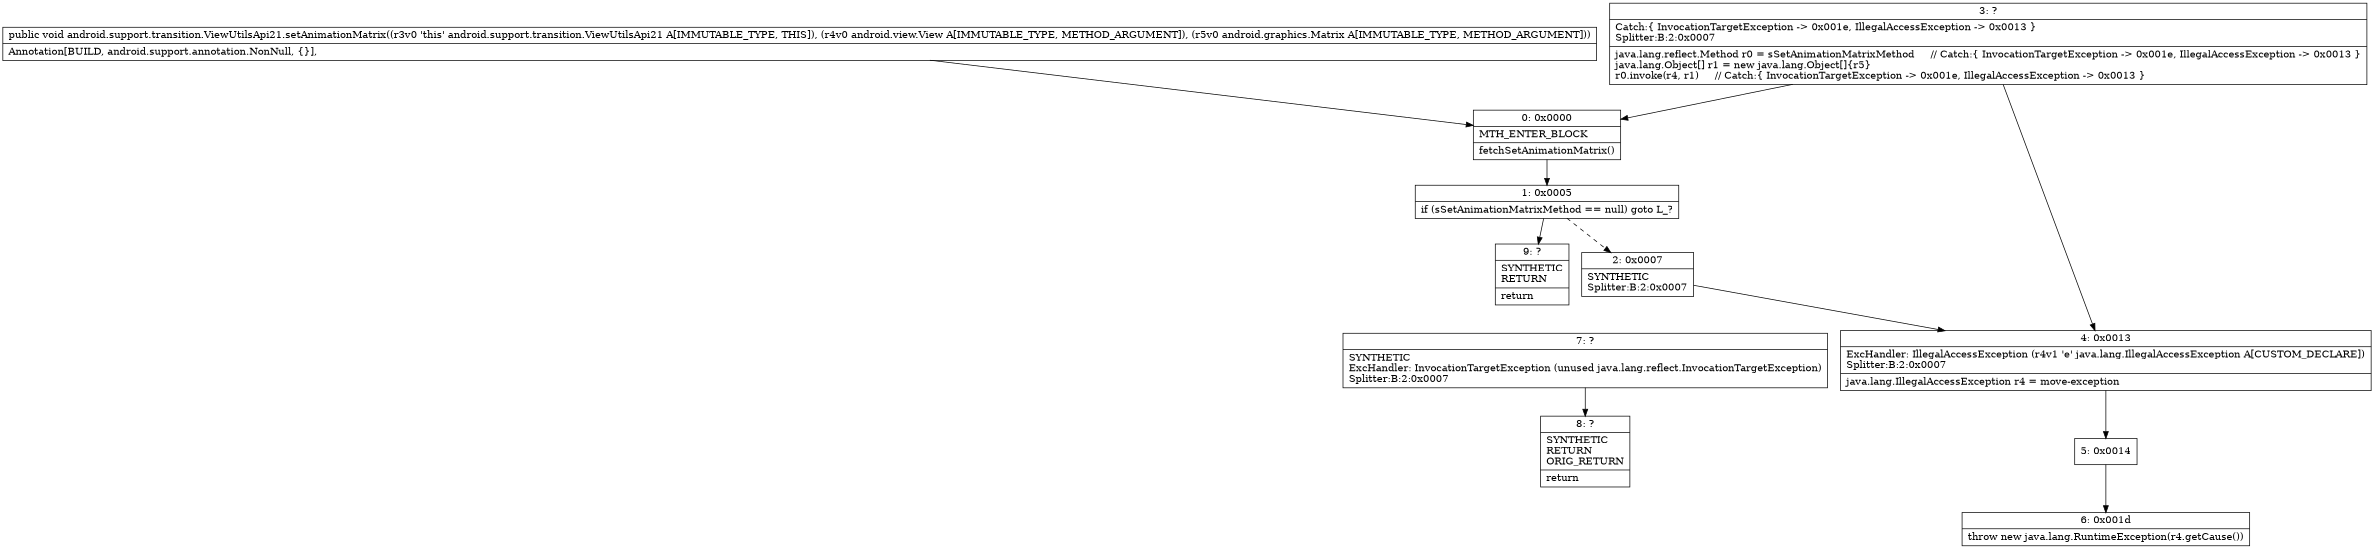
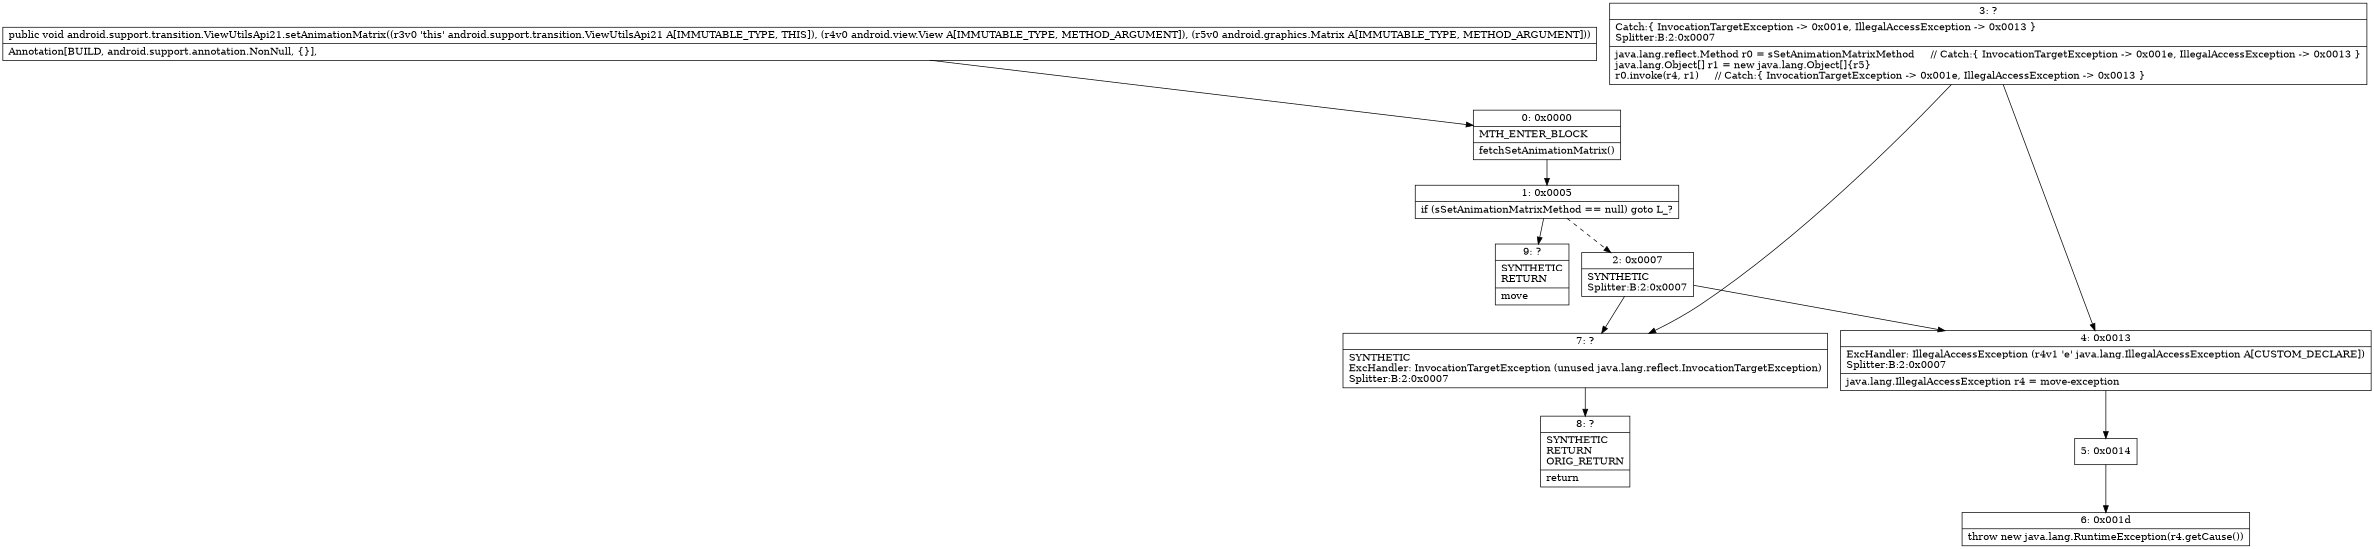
(1710, 101) -> (1812, 218)
(1517, 296) -> (1515, 296)
none -> (1615, 312)
